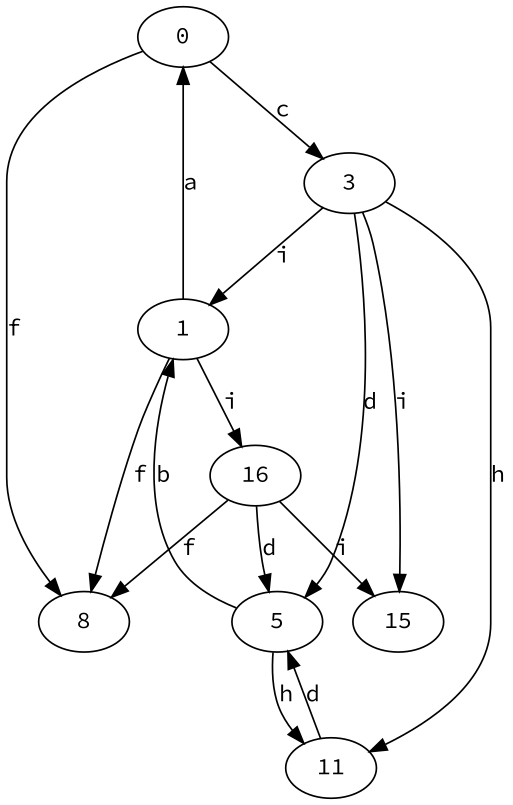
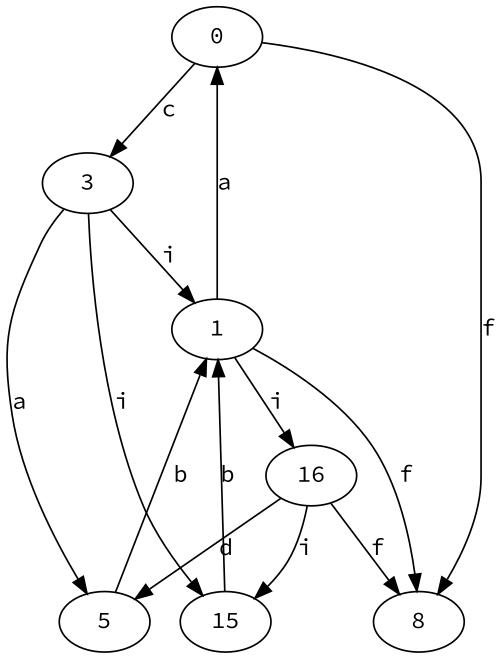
(371, 402) -> (20, 402)
none -> (222, 484)
(331, 768) -> none
